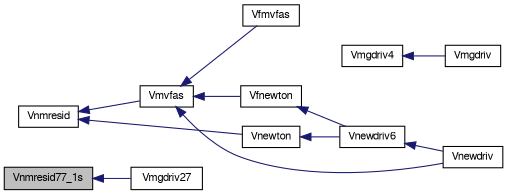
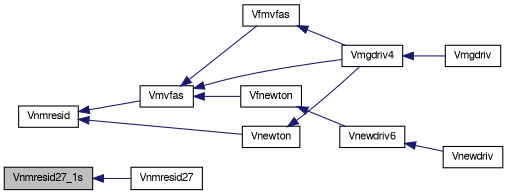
none -> (327, 38)
(325, 137) -> (329, 94)
(305, 171) -> (272, 70)
(48, 178) -> (48, 178)
(167, 178) -> (167, 178)
